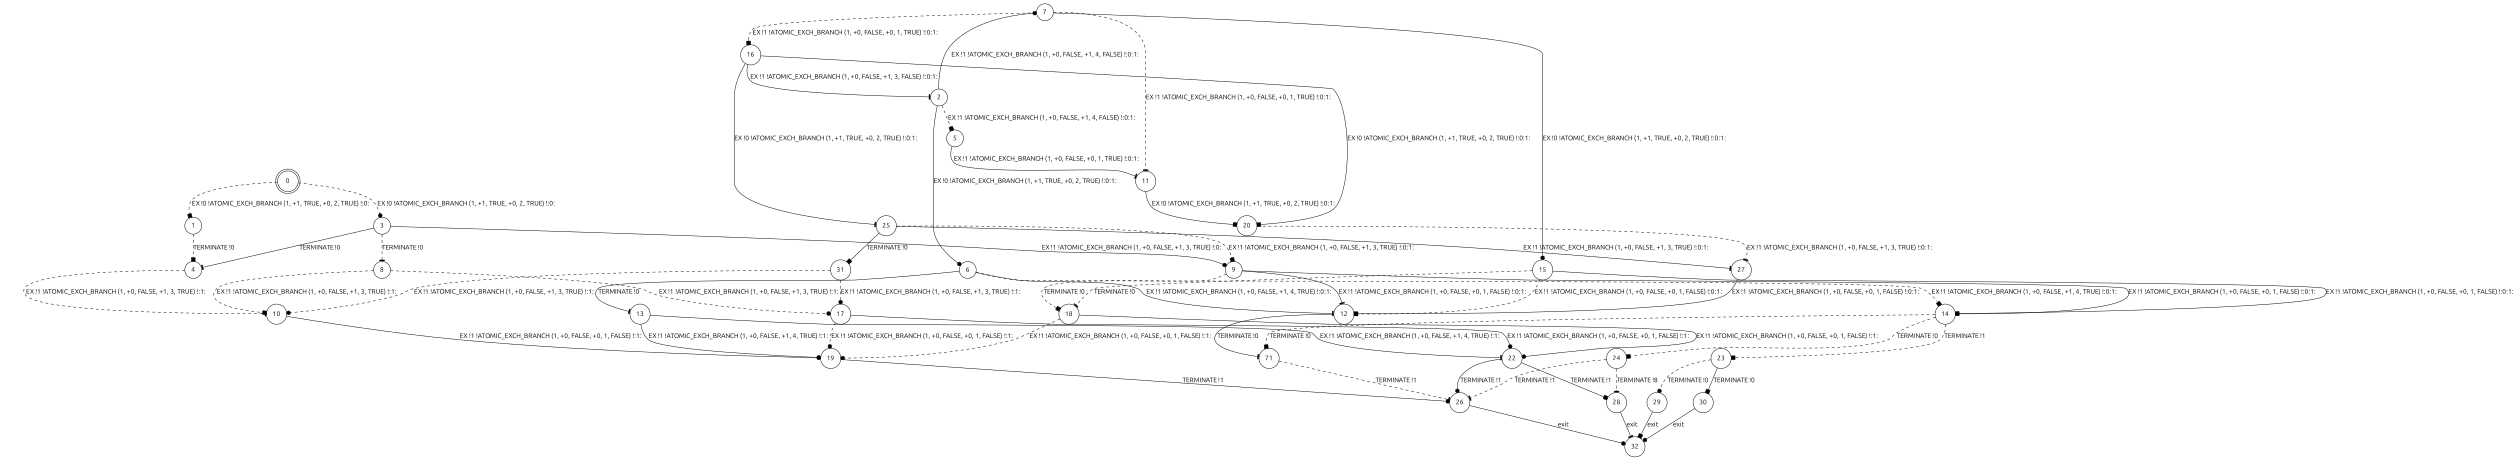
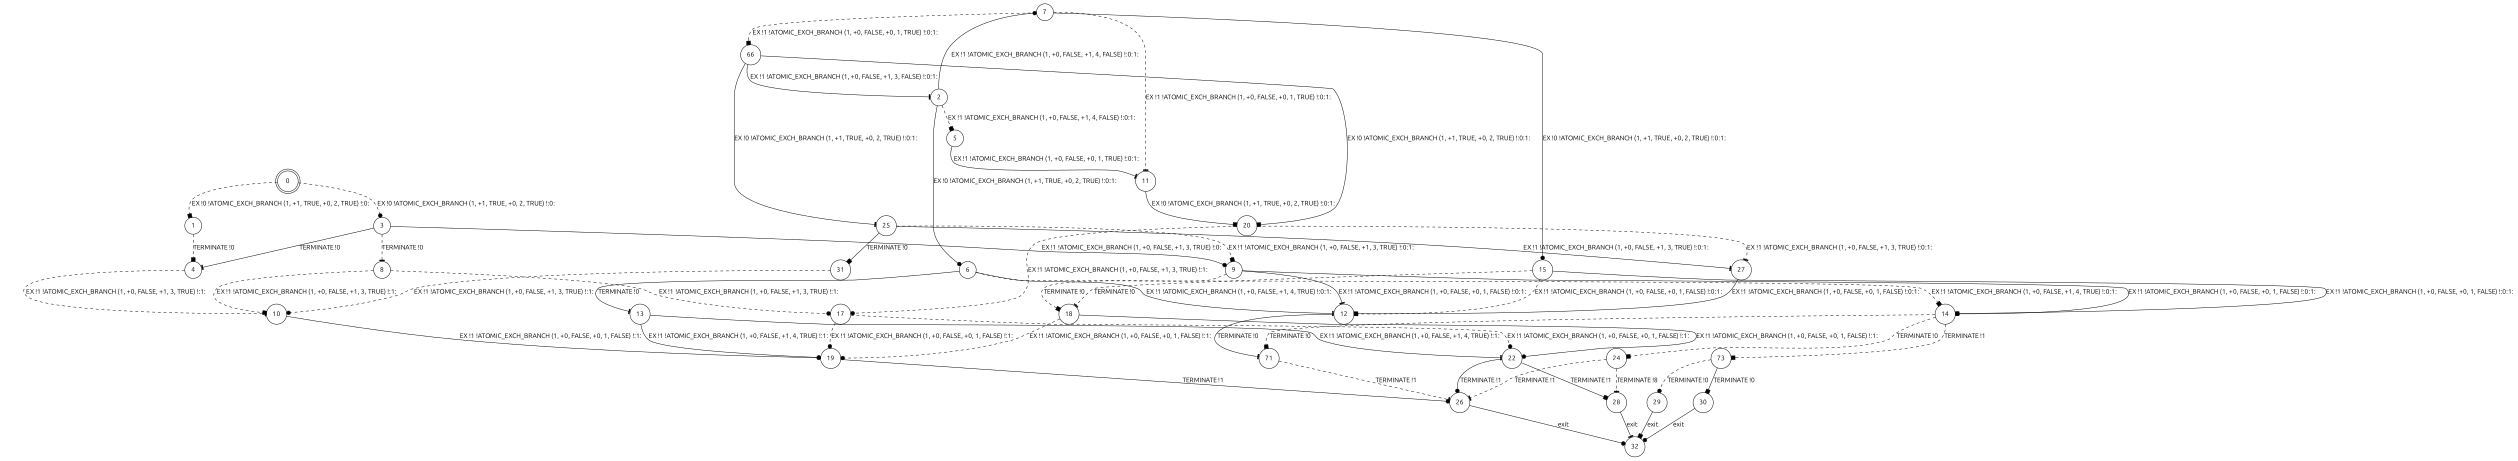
(751, 55) -> (751, 55)
(841, 290) -> (1035, 244)
(1267, 326) -> (1267, 326)
(1721, 358) -> (1721, 358)
